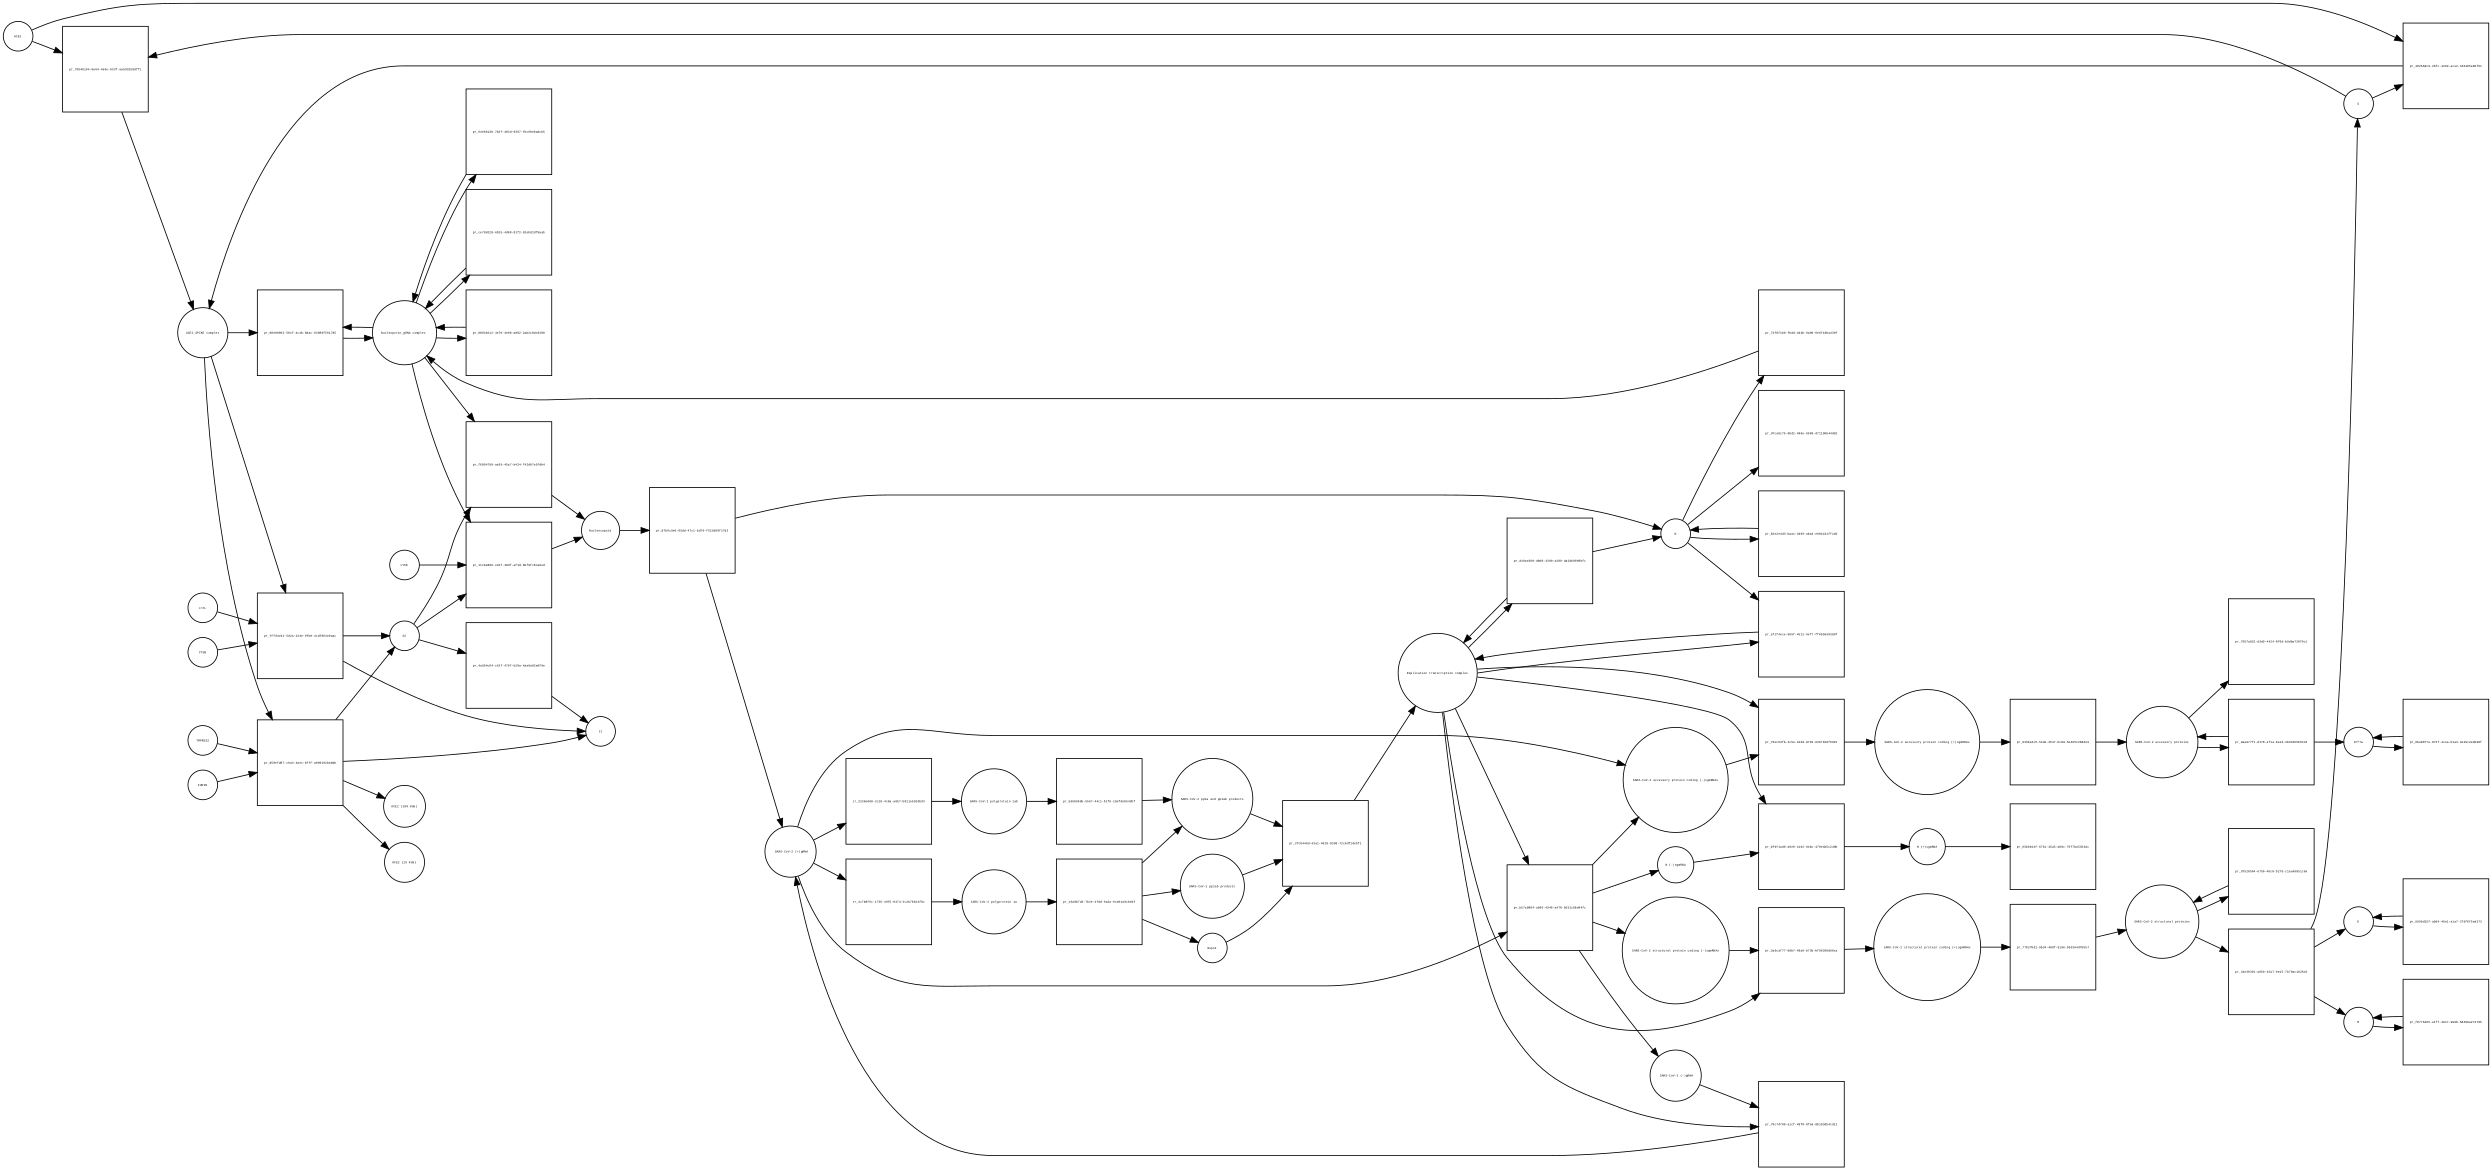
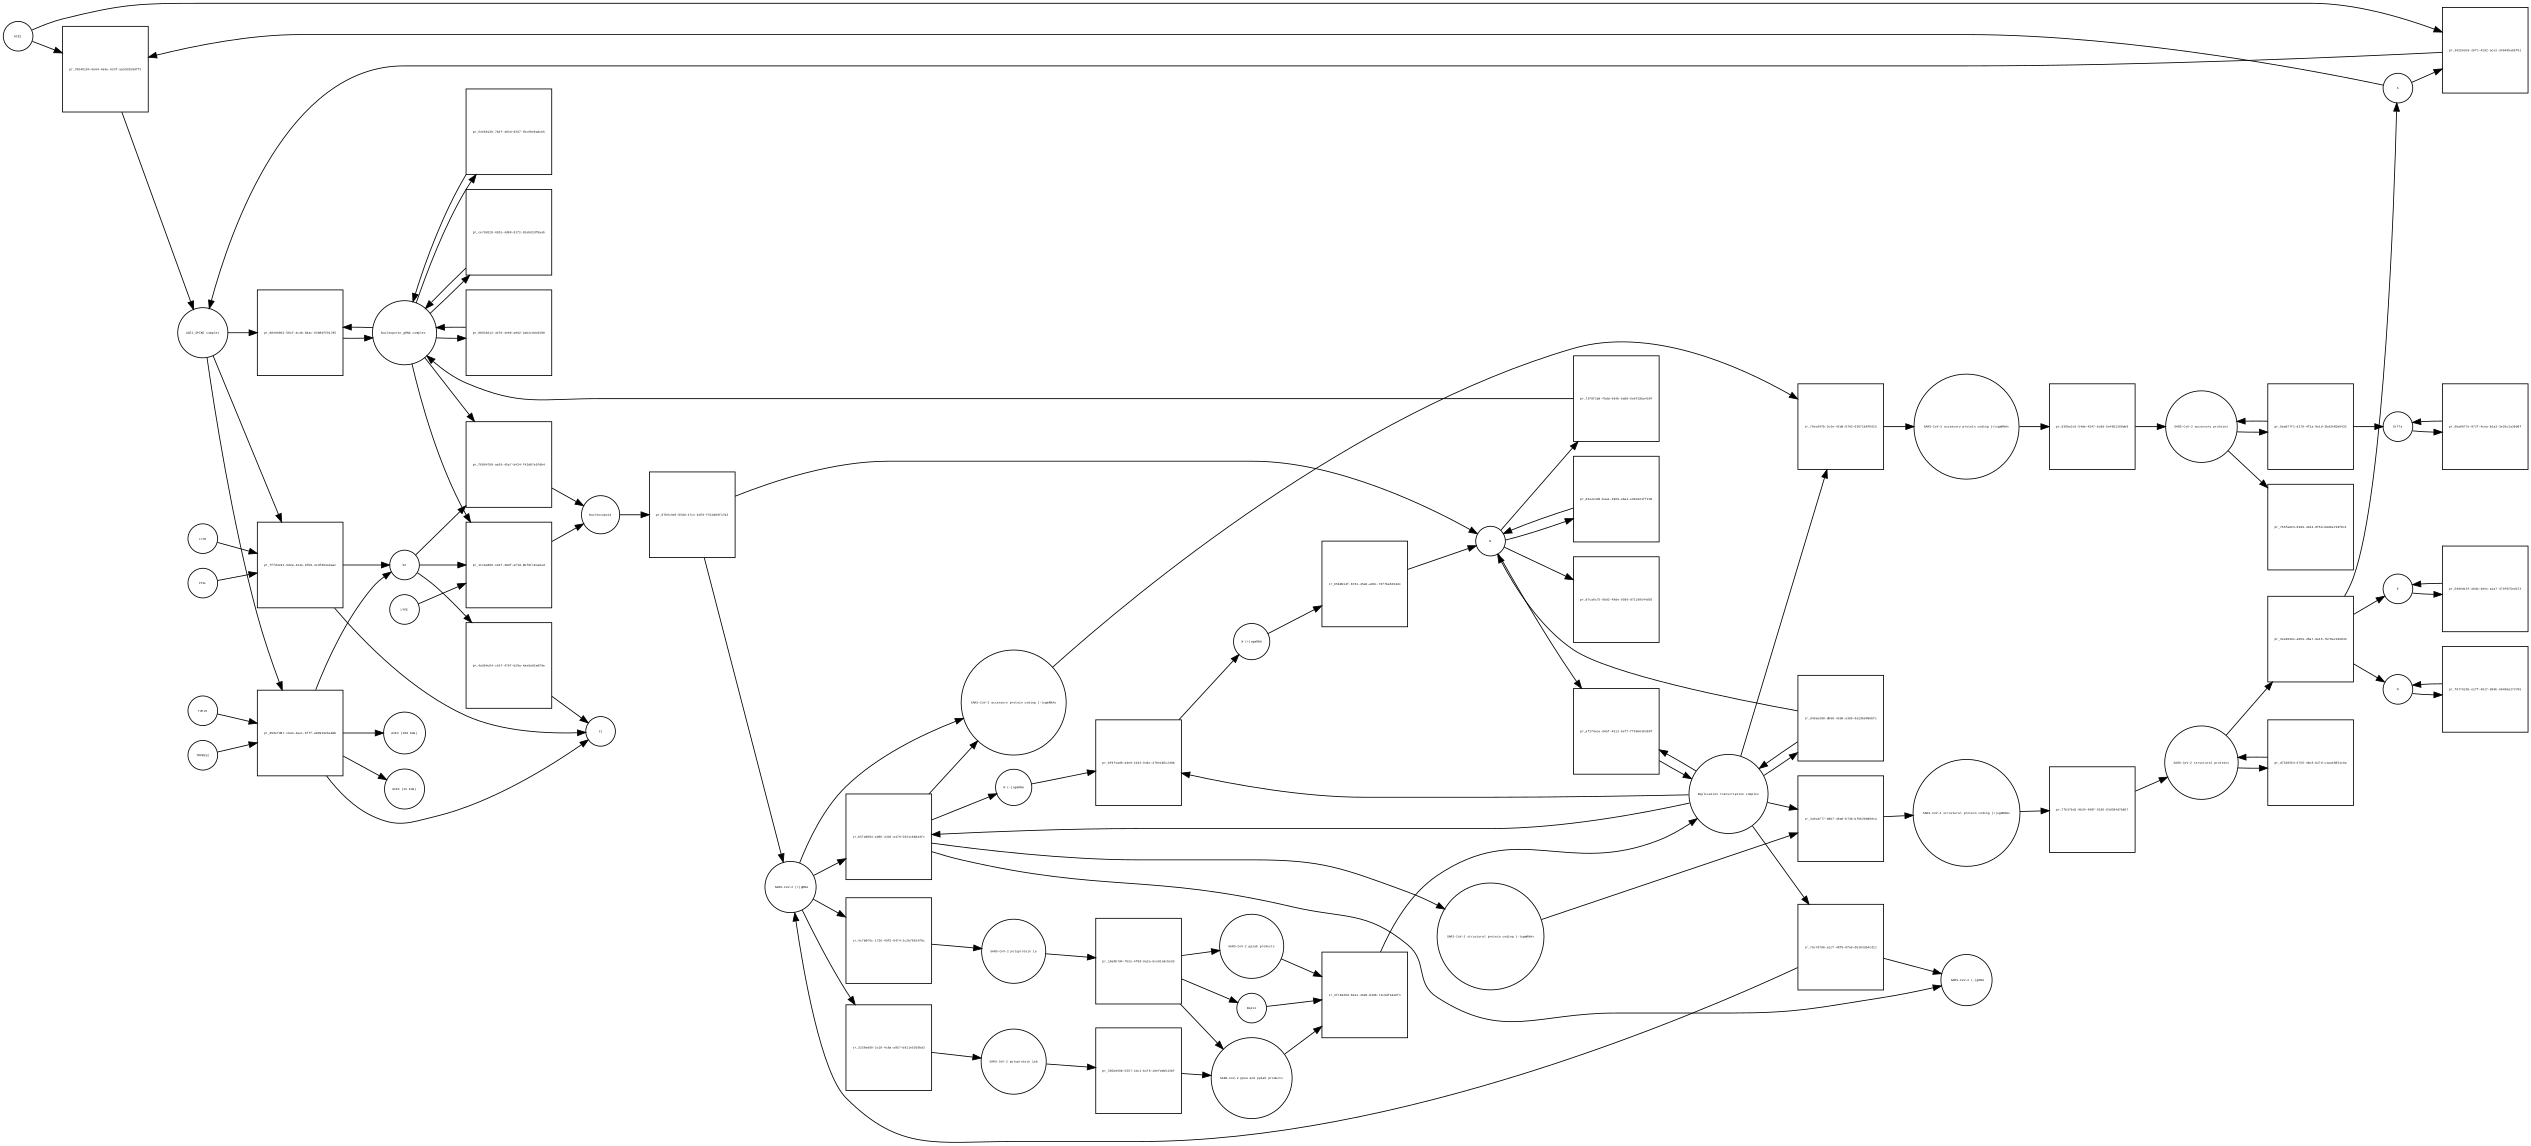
none -> (1438, 559)
(1725, 1095) -> (1908, 965)
